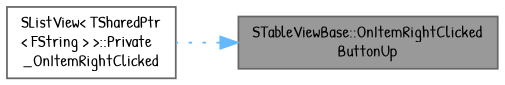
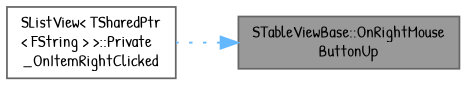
(368, 43) -> (349, 43)
